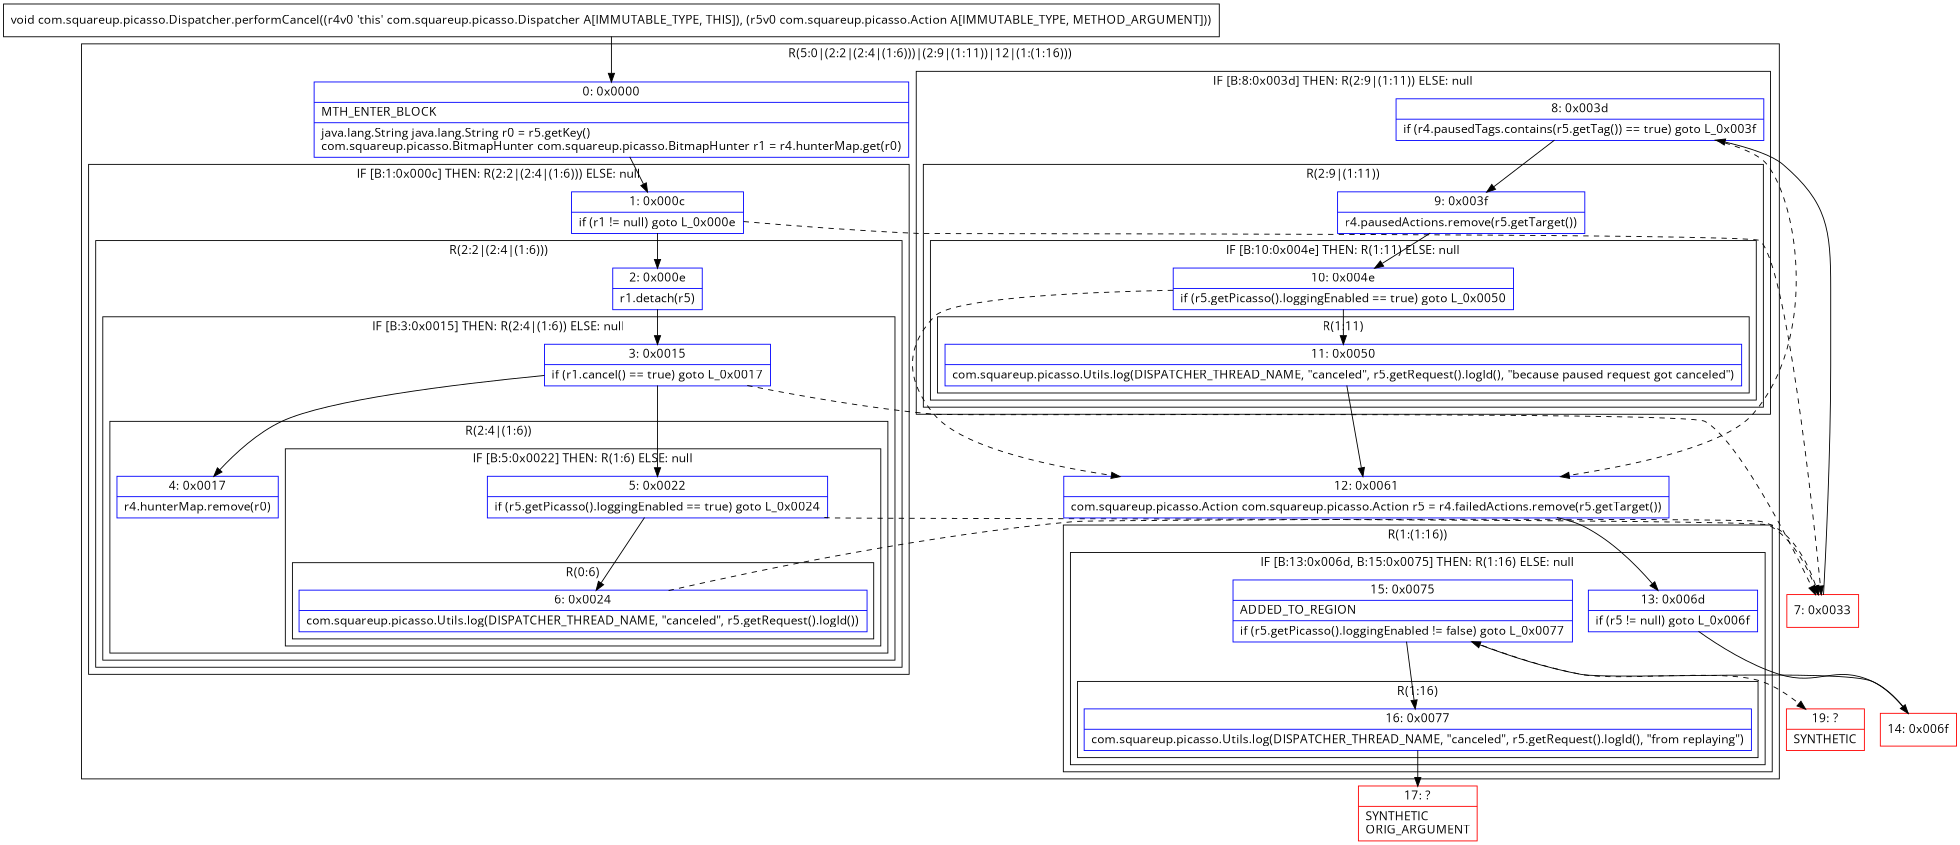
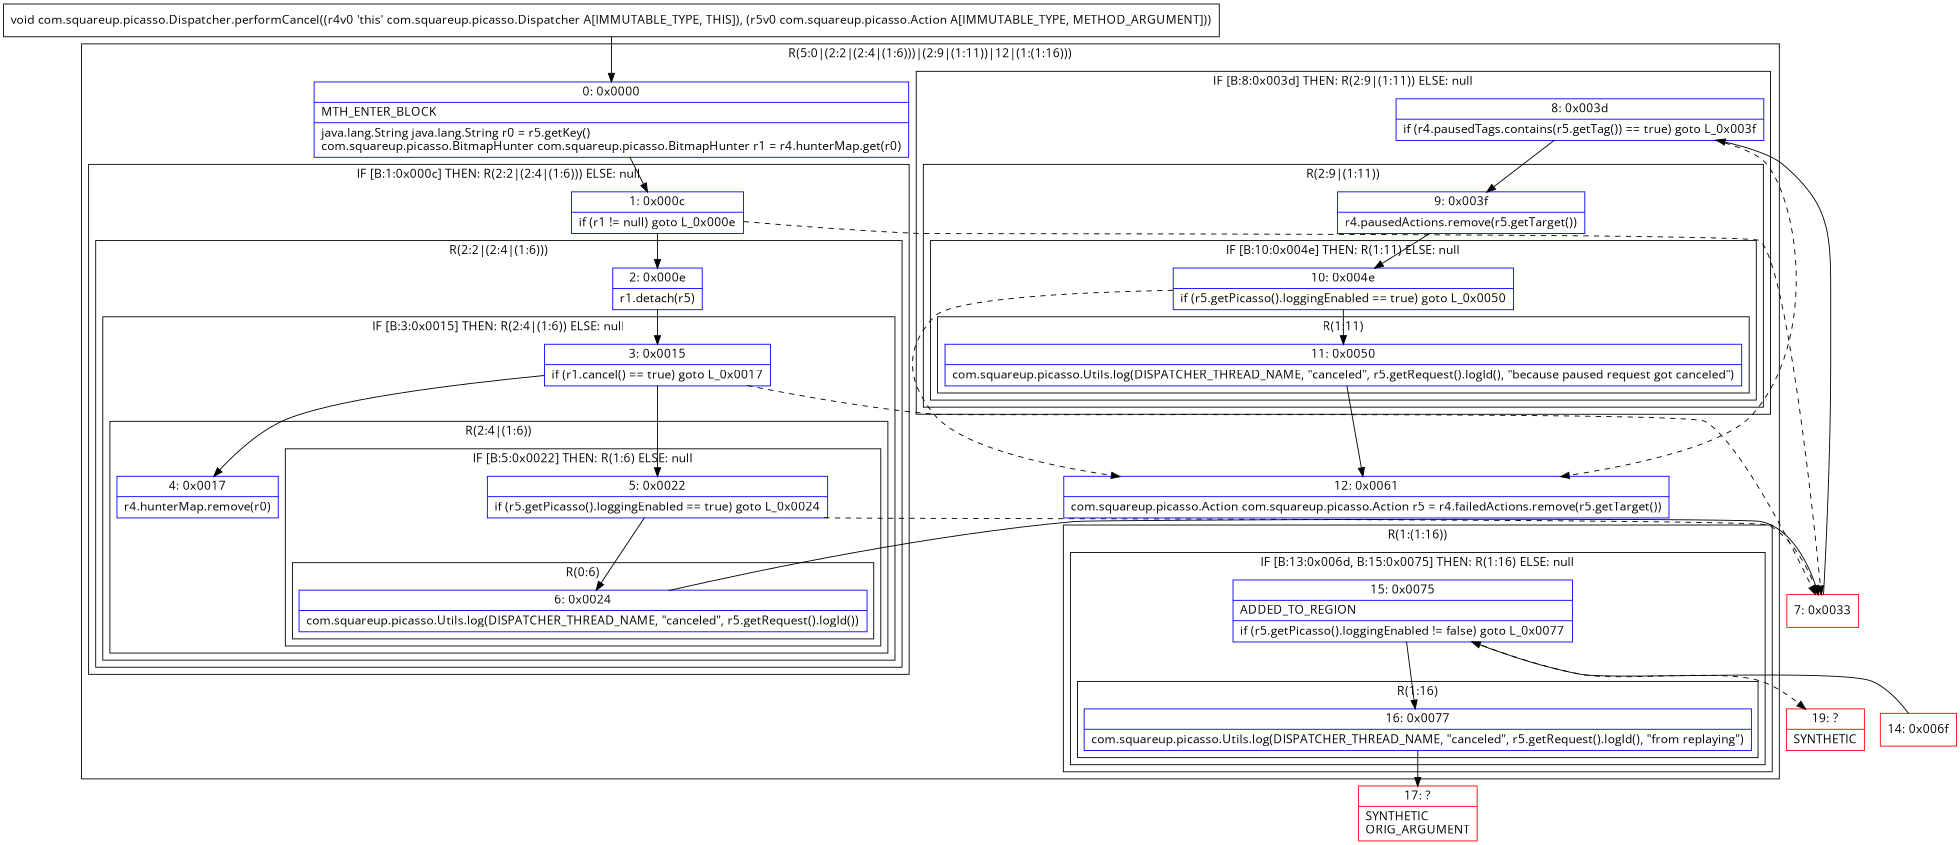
(1048, 524) -> (1048, 524)
(1673, 611) -> none
